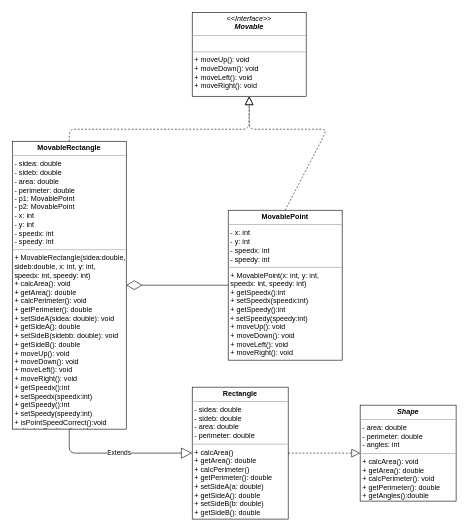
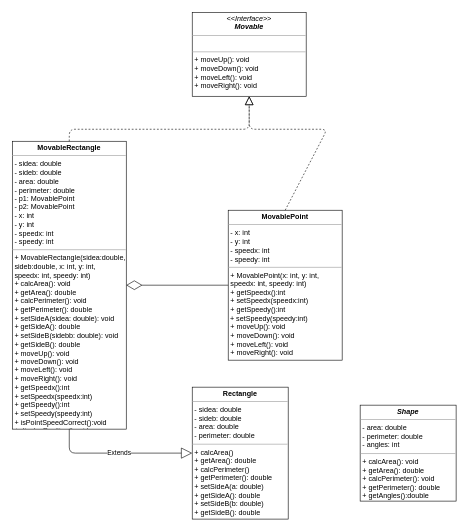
(320, 453) -> none
